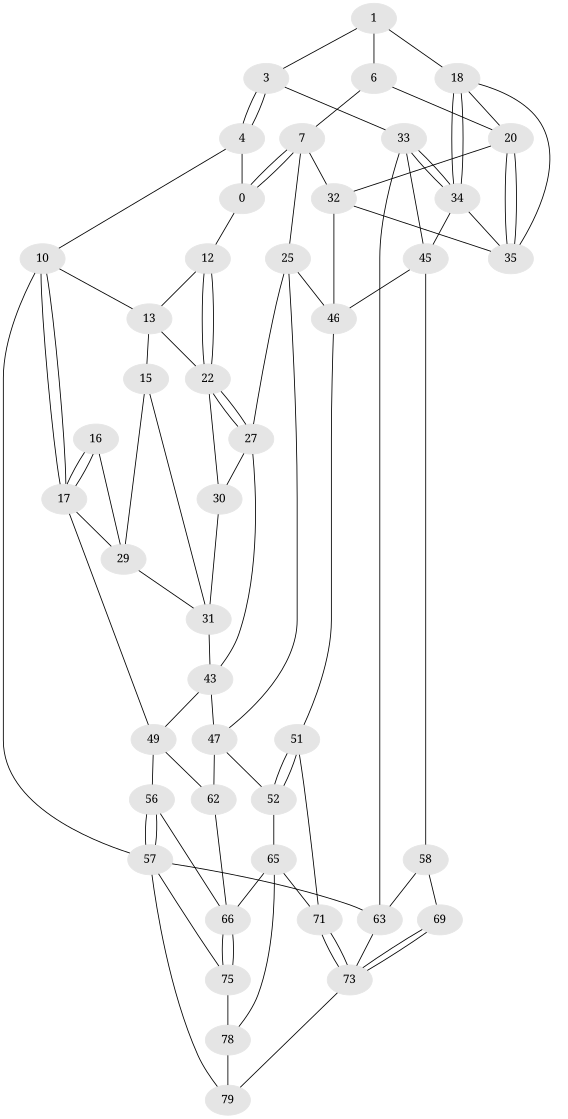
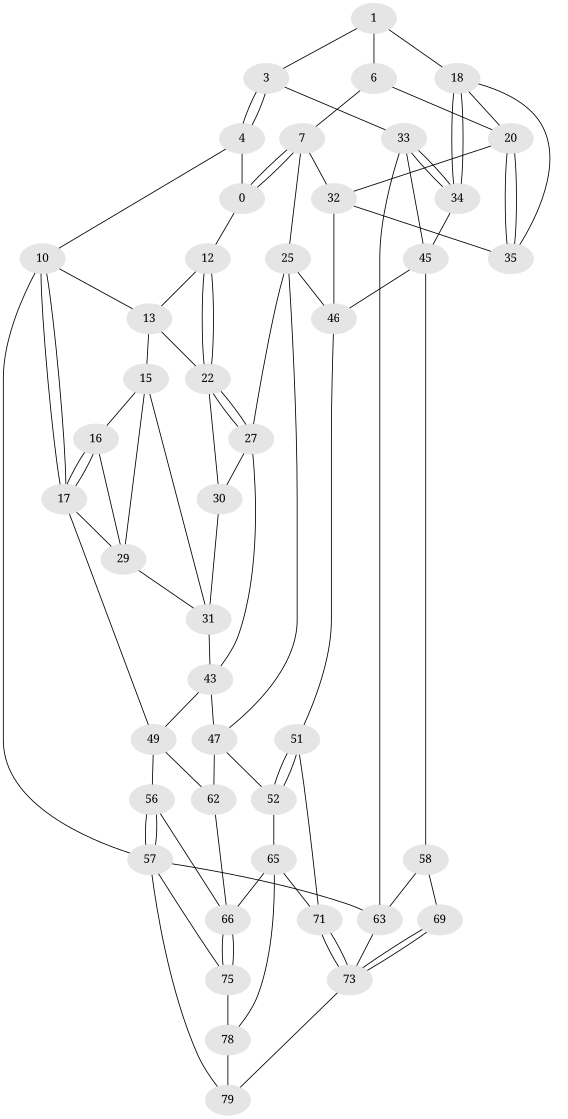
(484, 229) -> none
none -> (121, 409)
